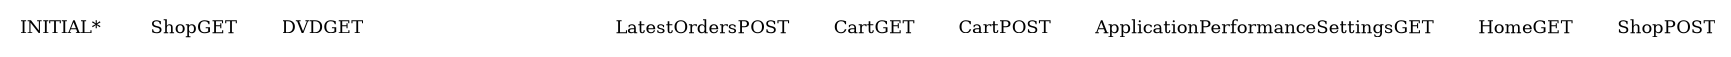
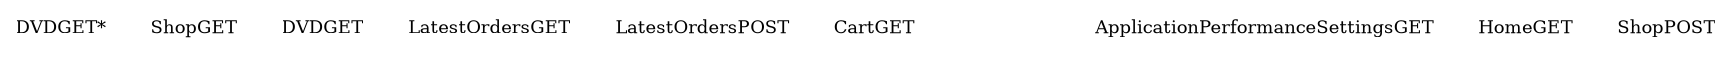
(61, 28) -> (61, 28)
none -> (490, 28)
(1005, 28) -> none
